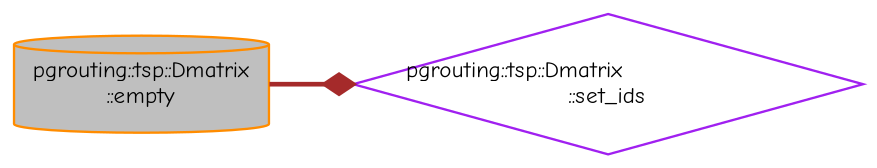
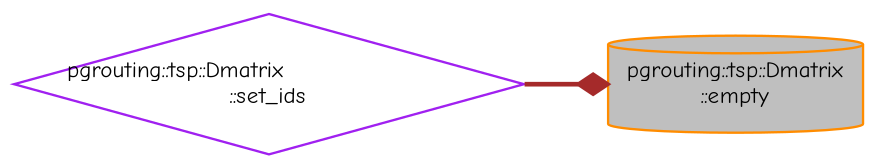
(297, 84) -> (552, 84)
